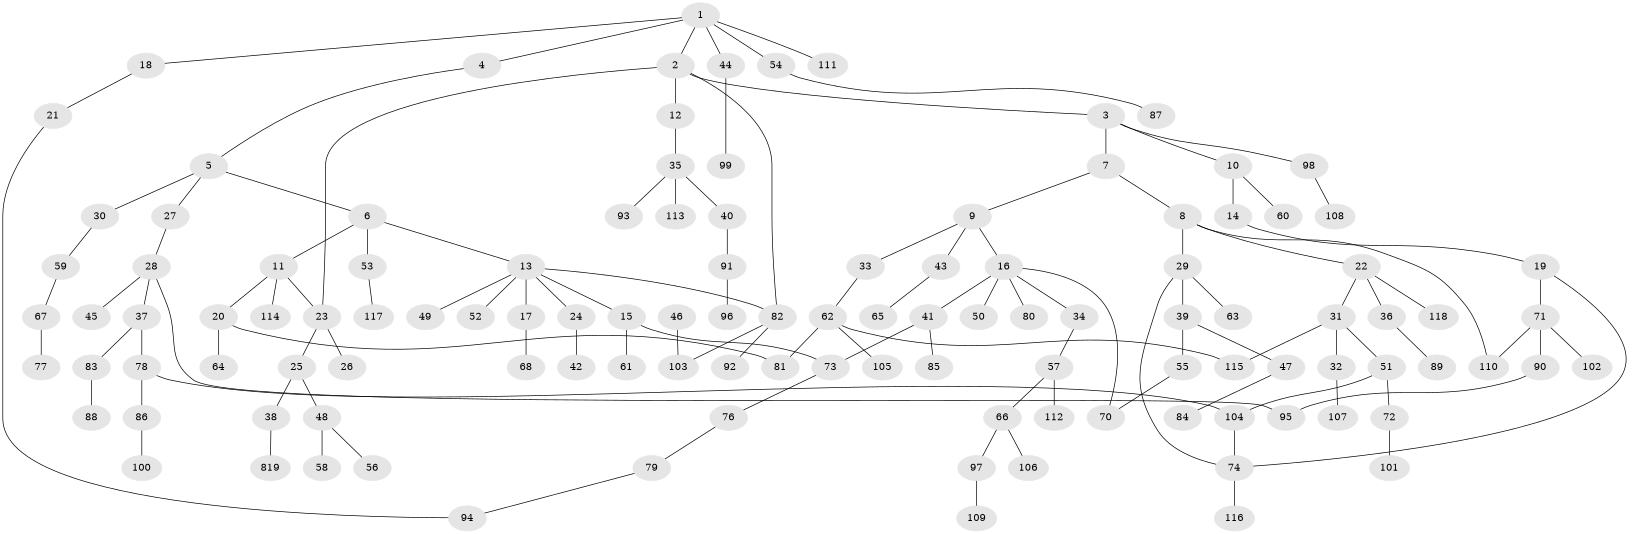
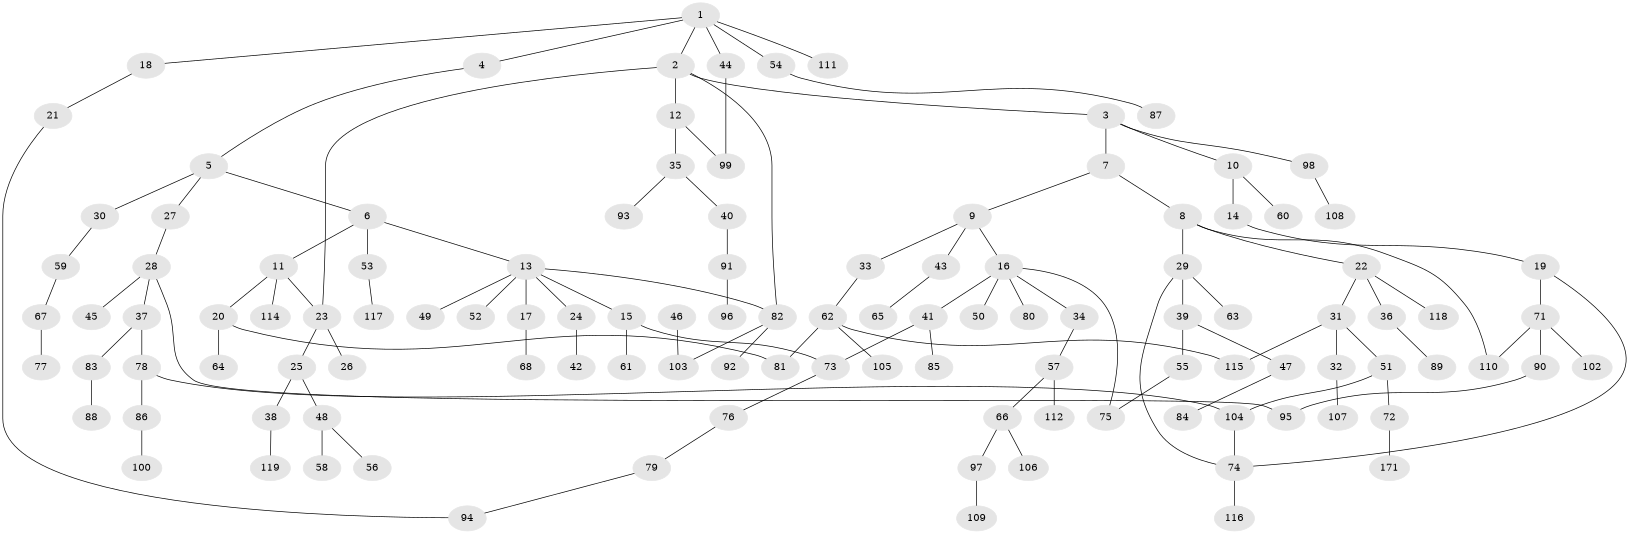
none -> (701, 141)
(676, 217) -> none
(1106, 418) -> (1106, 418)
(270, 468) -> (270, 468)
(1390, 468) -> (1390, 468)
